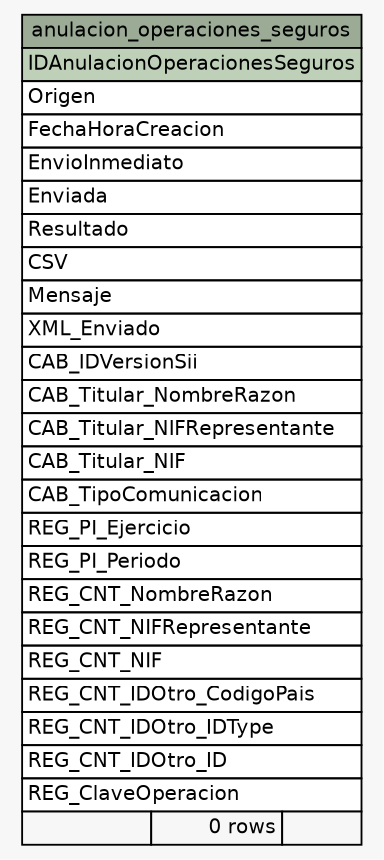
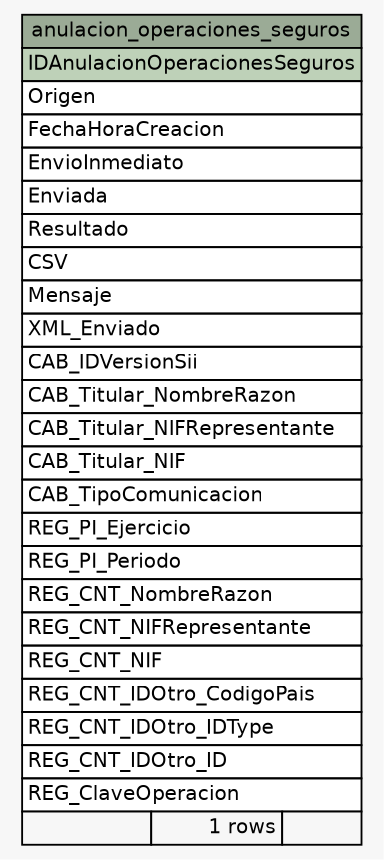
(243, 827) -> (243, 827)
